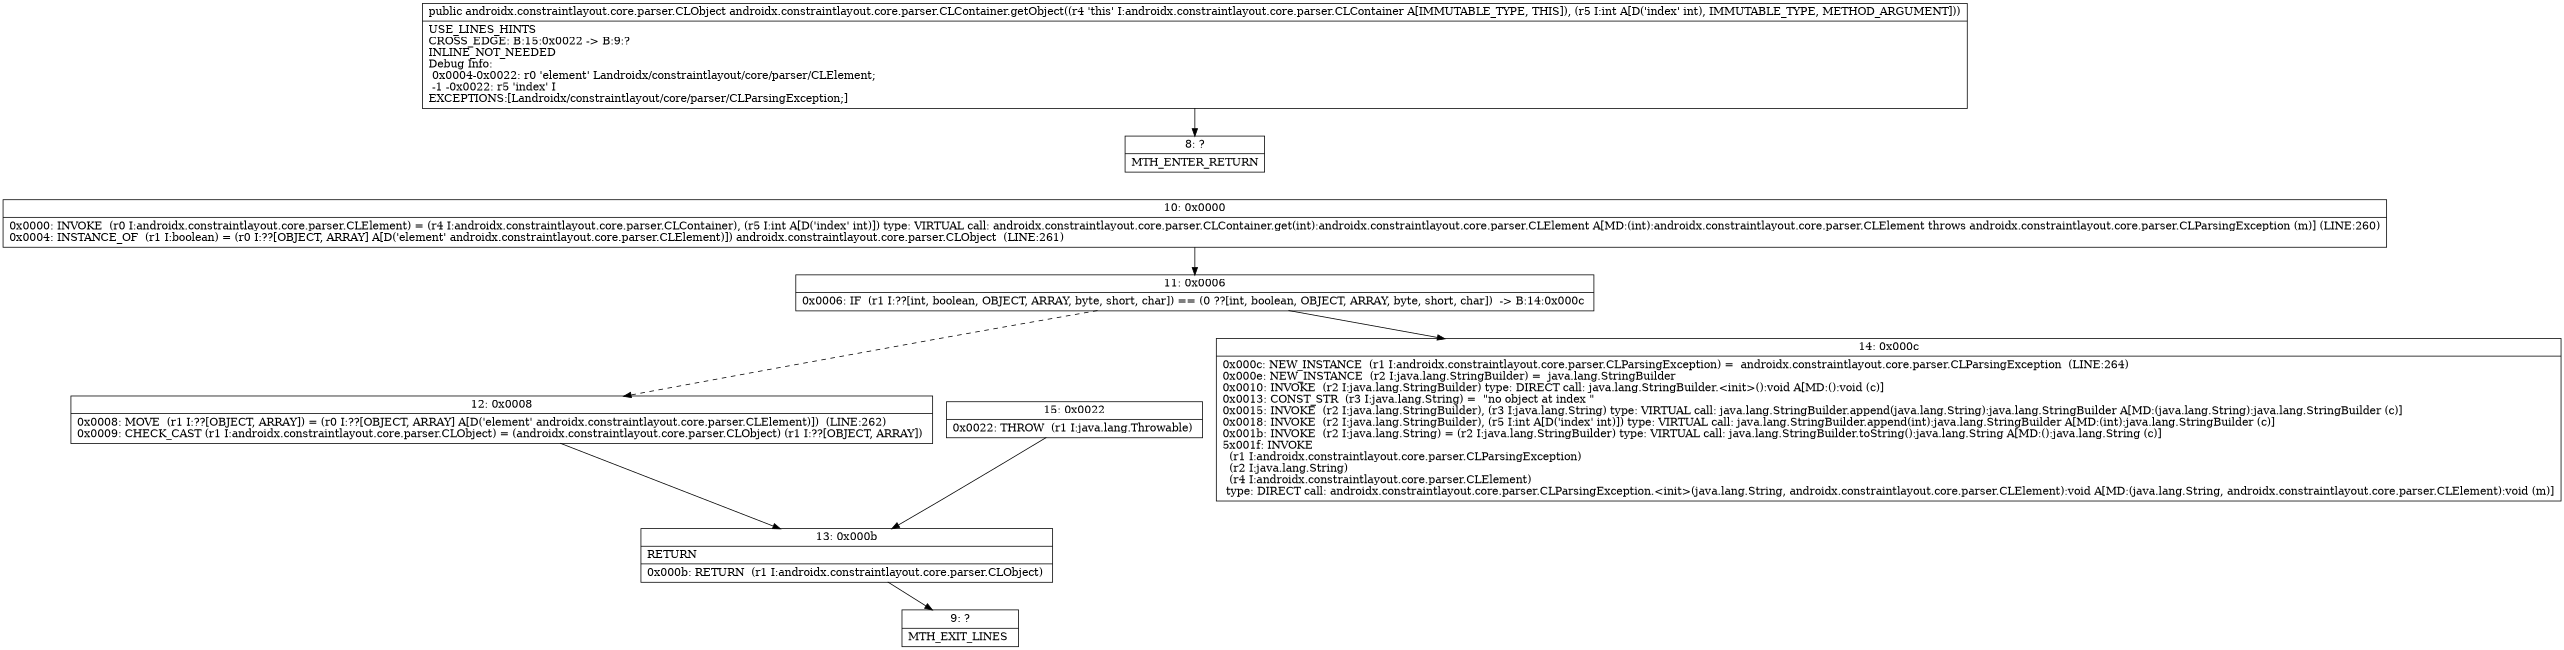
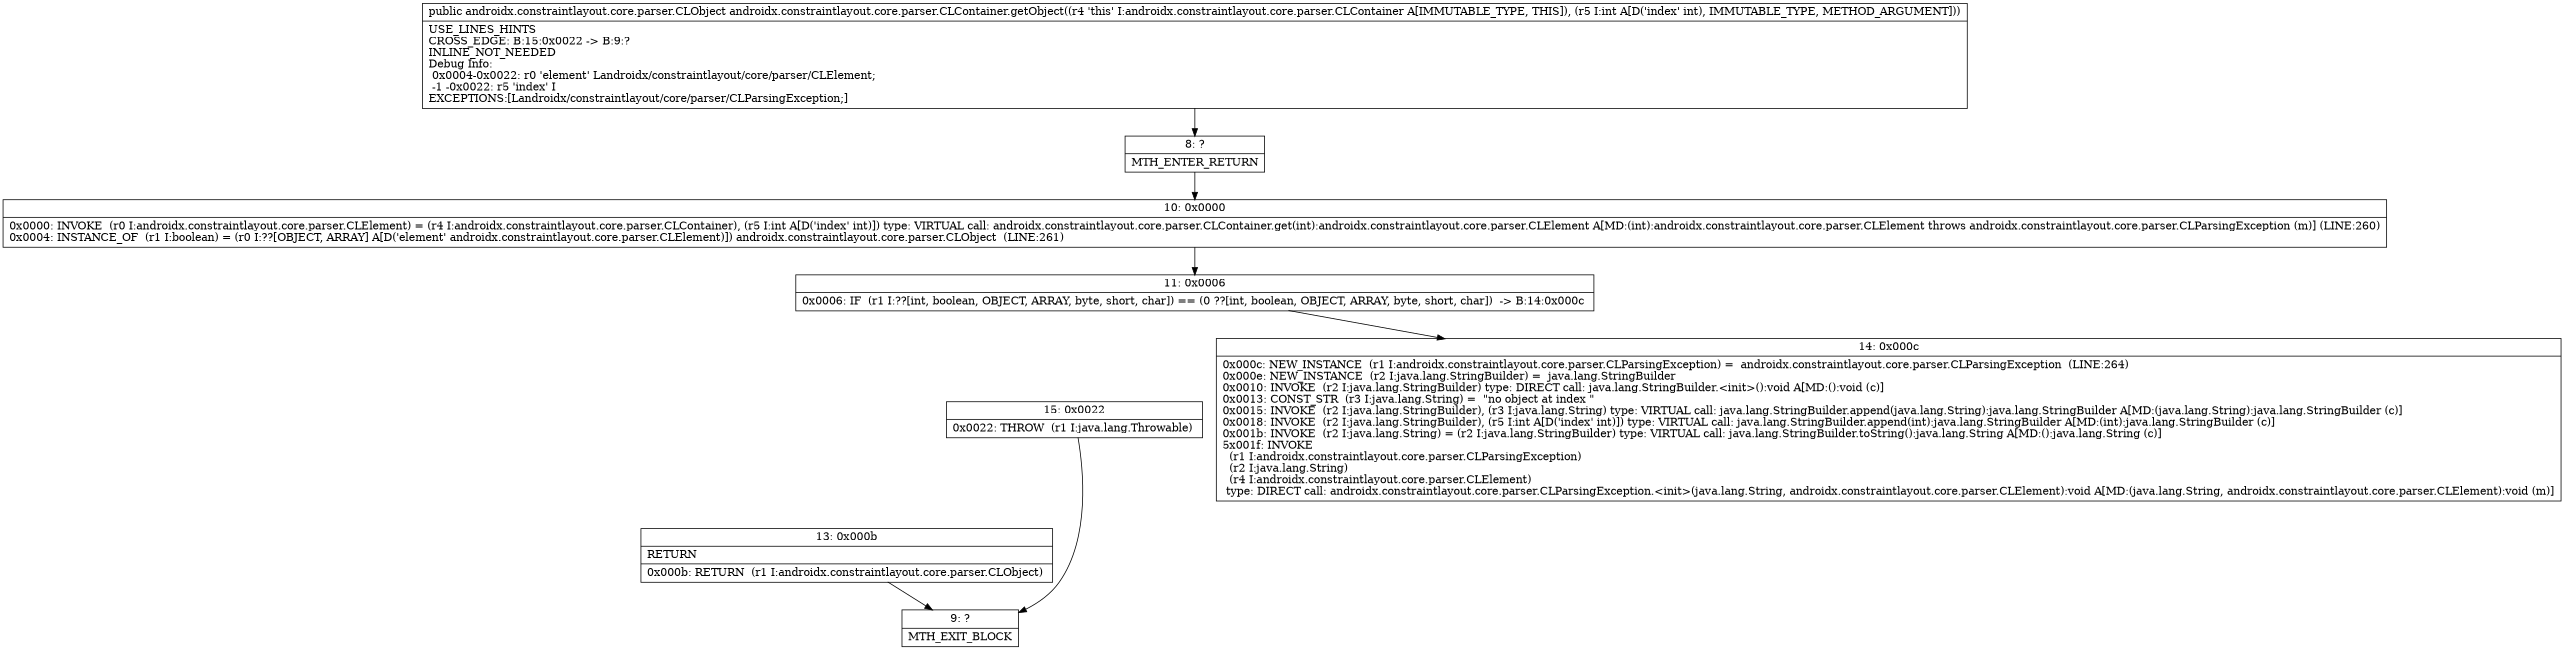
none -> (1195, 182)
(502, 420) -> none
(973, 481) -> (1079, 533)
(958, 637) -> (960, 637)
